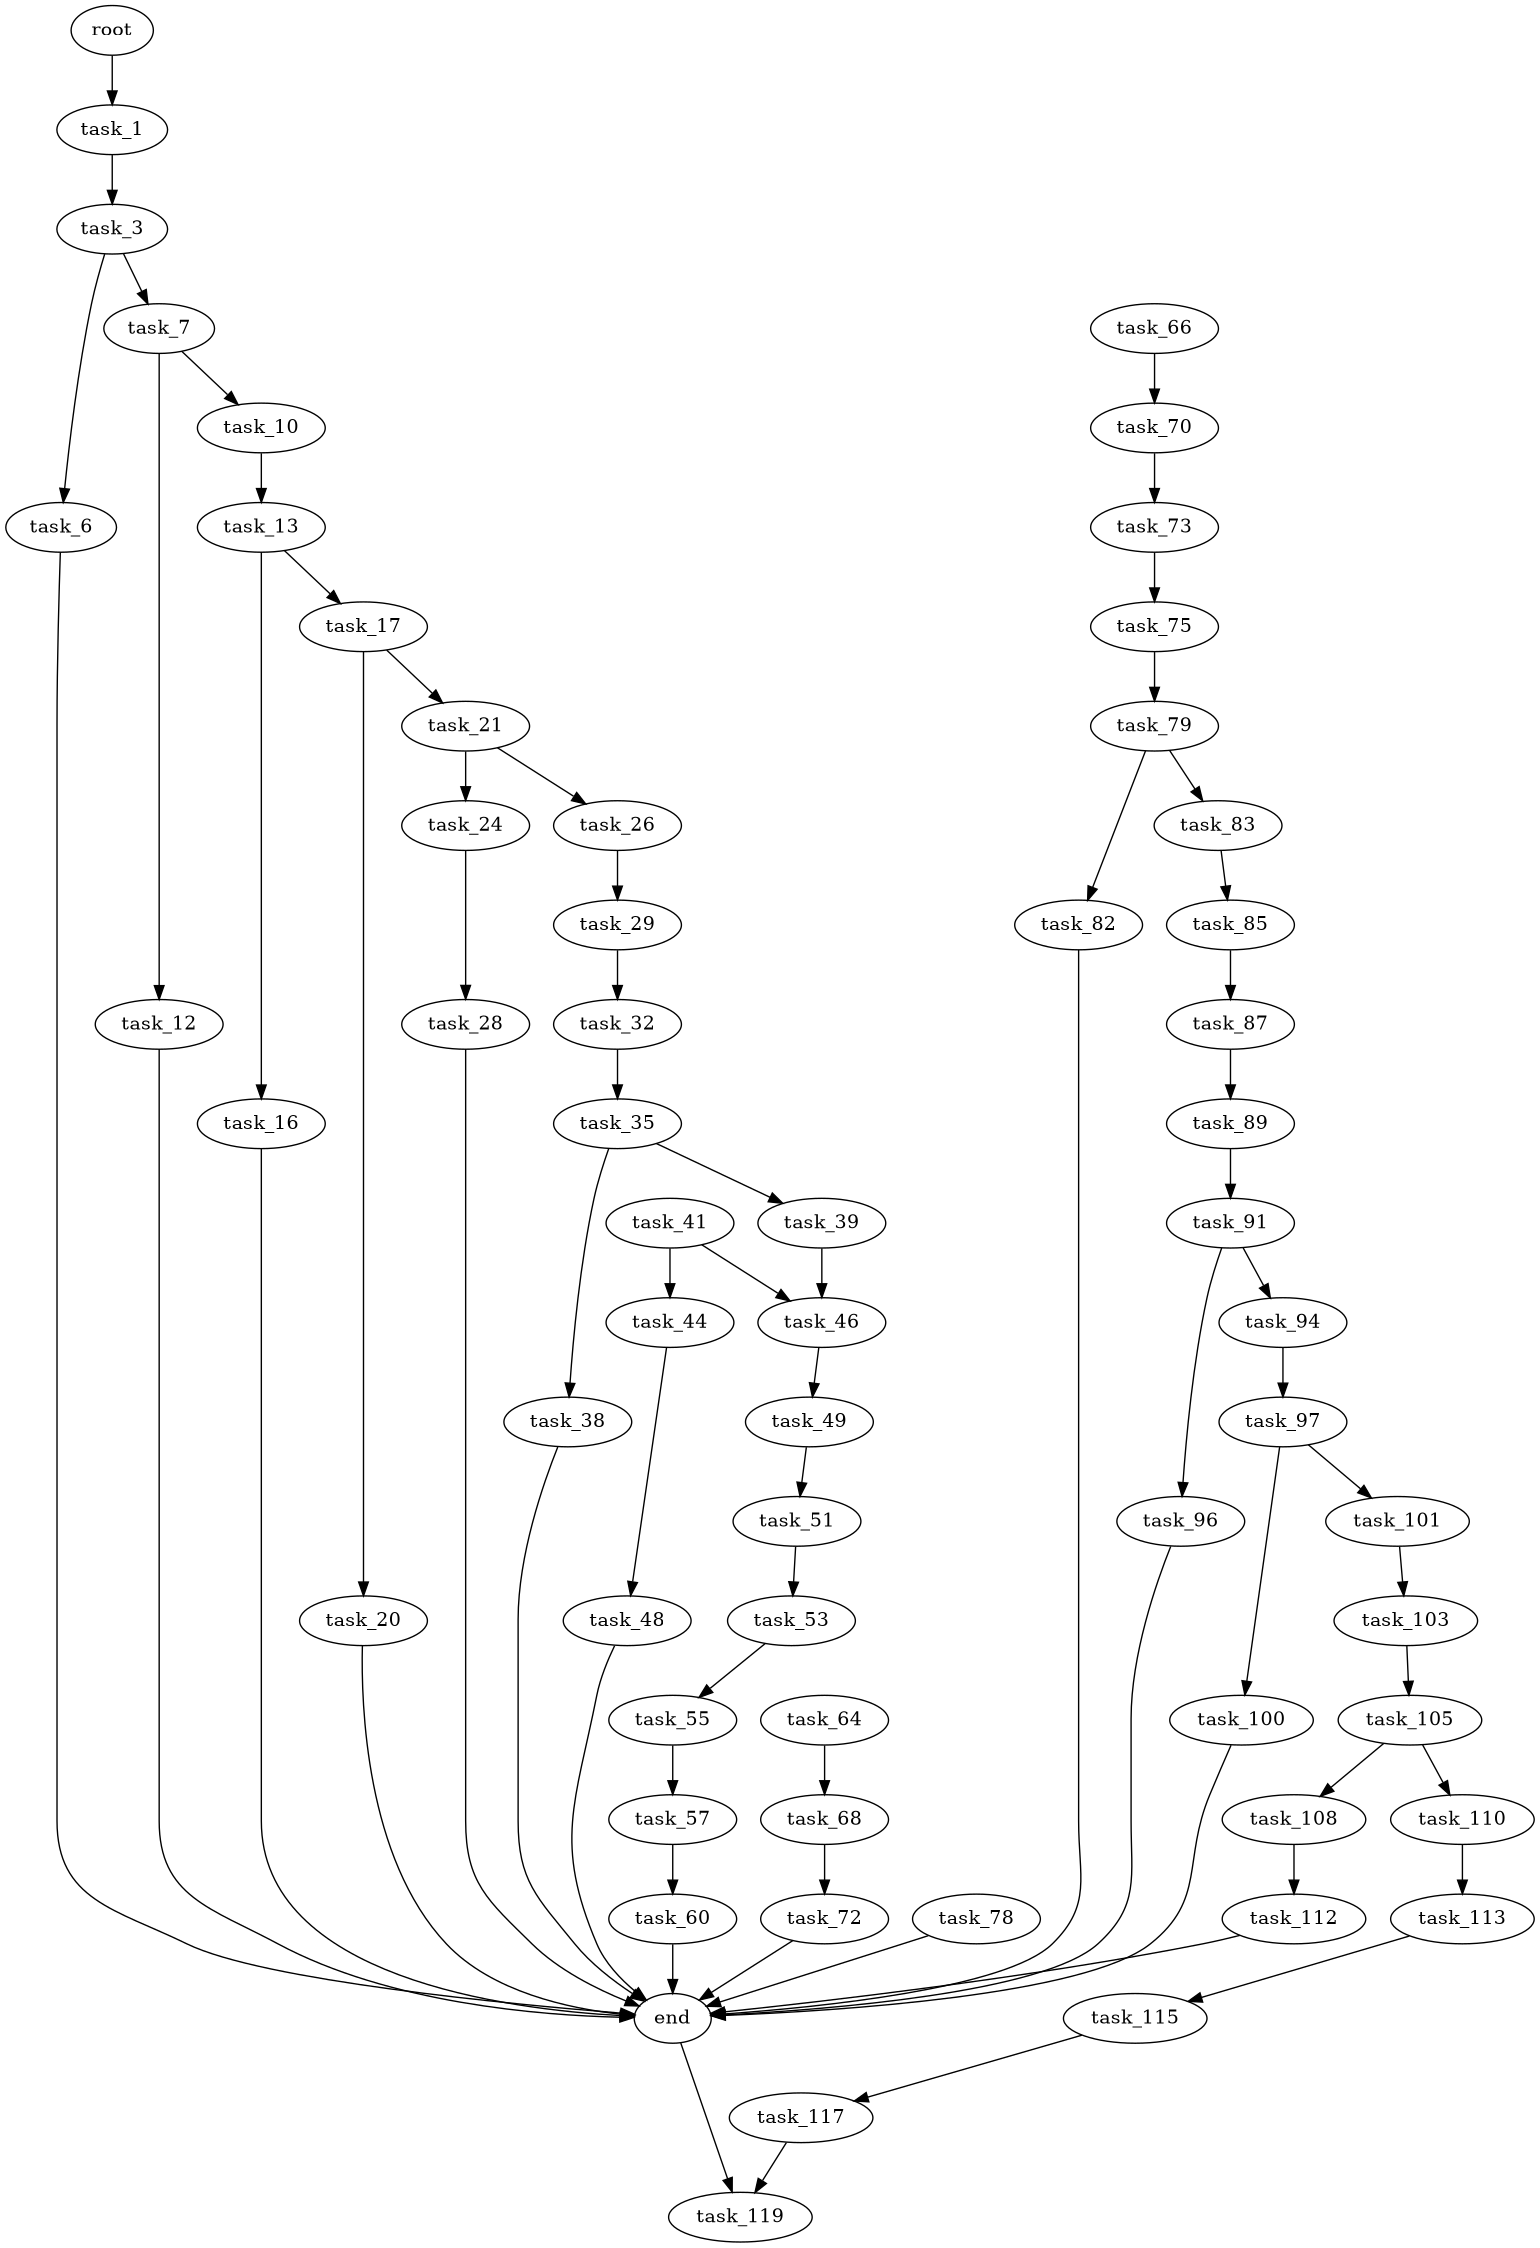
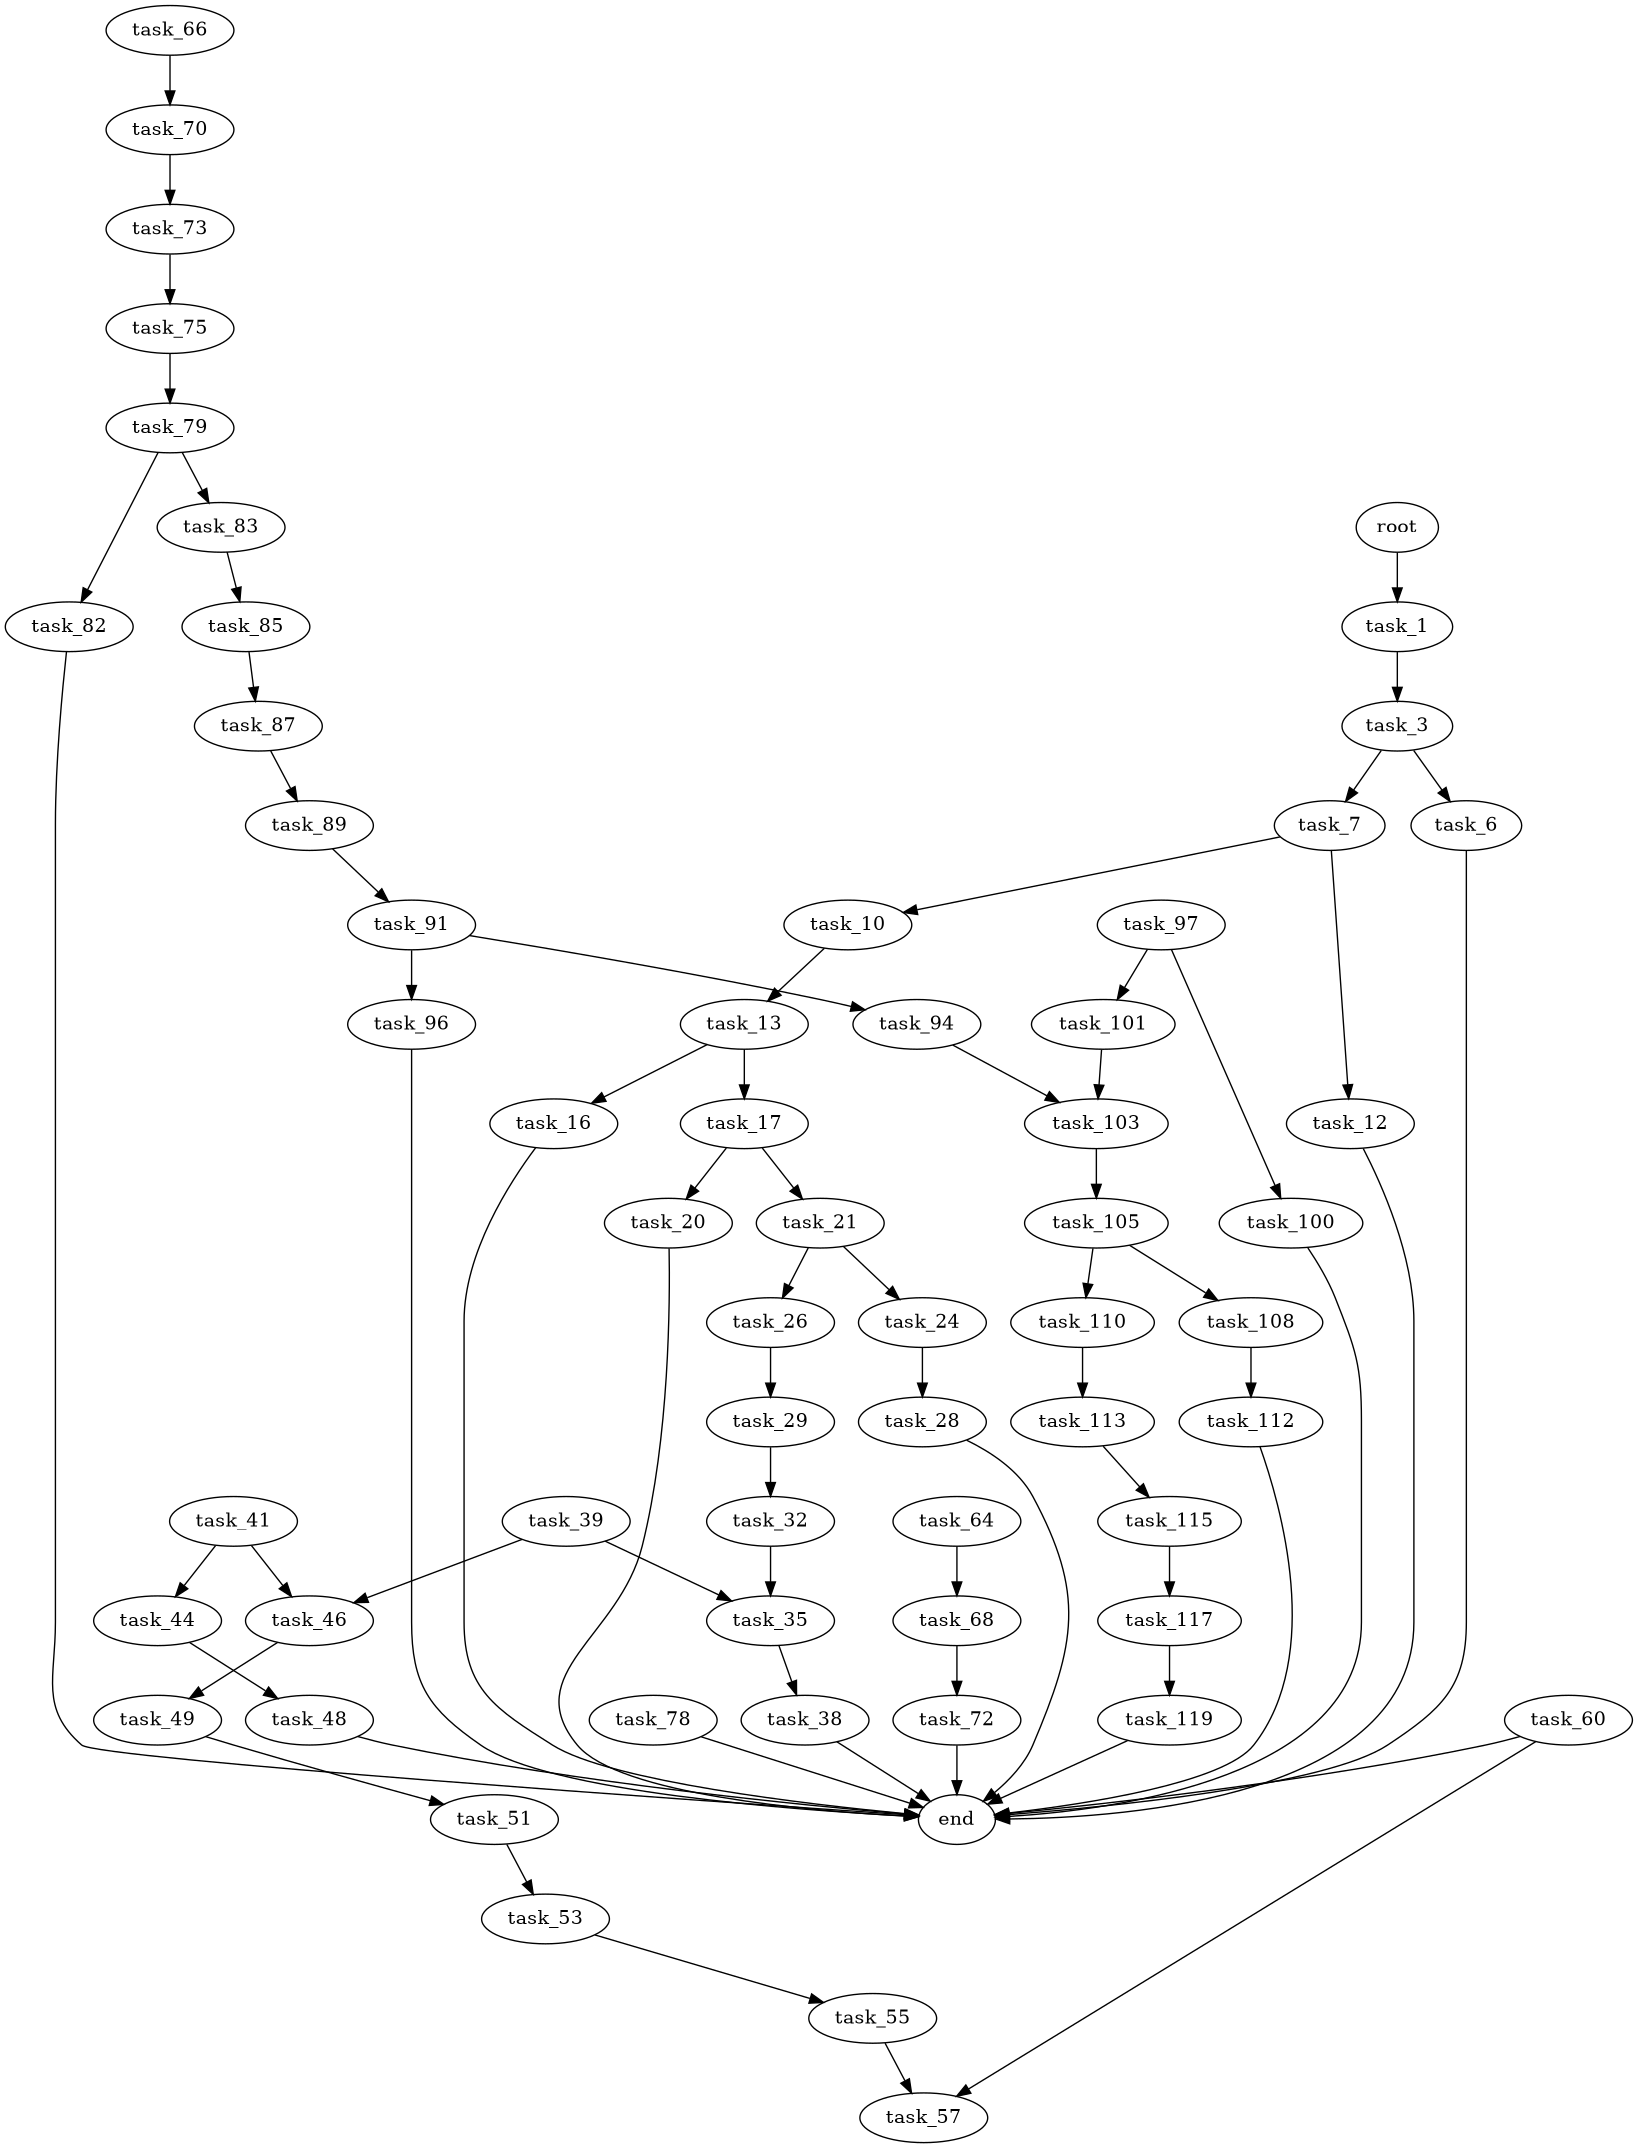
(713, 1170) -> (662, 1568)
(1283, 1366) -> (1000, 1070)
(673, 1863) -> (1252, 1915)
(704, 2111) -> (1064, 1769)
